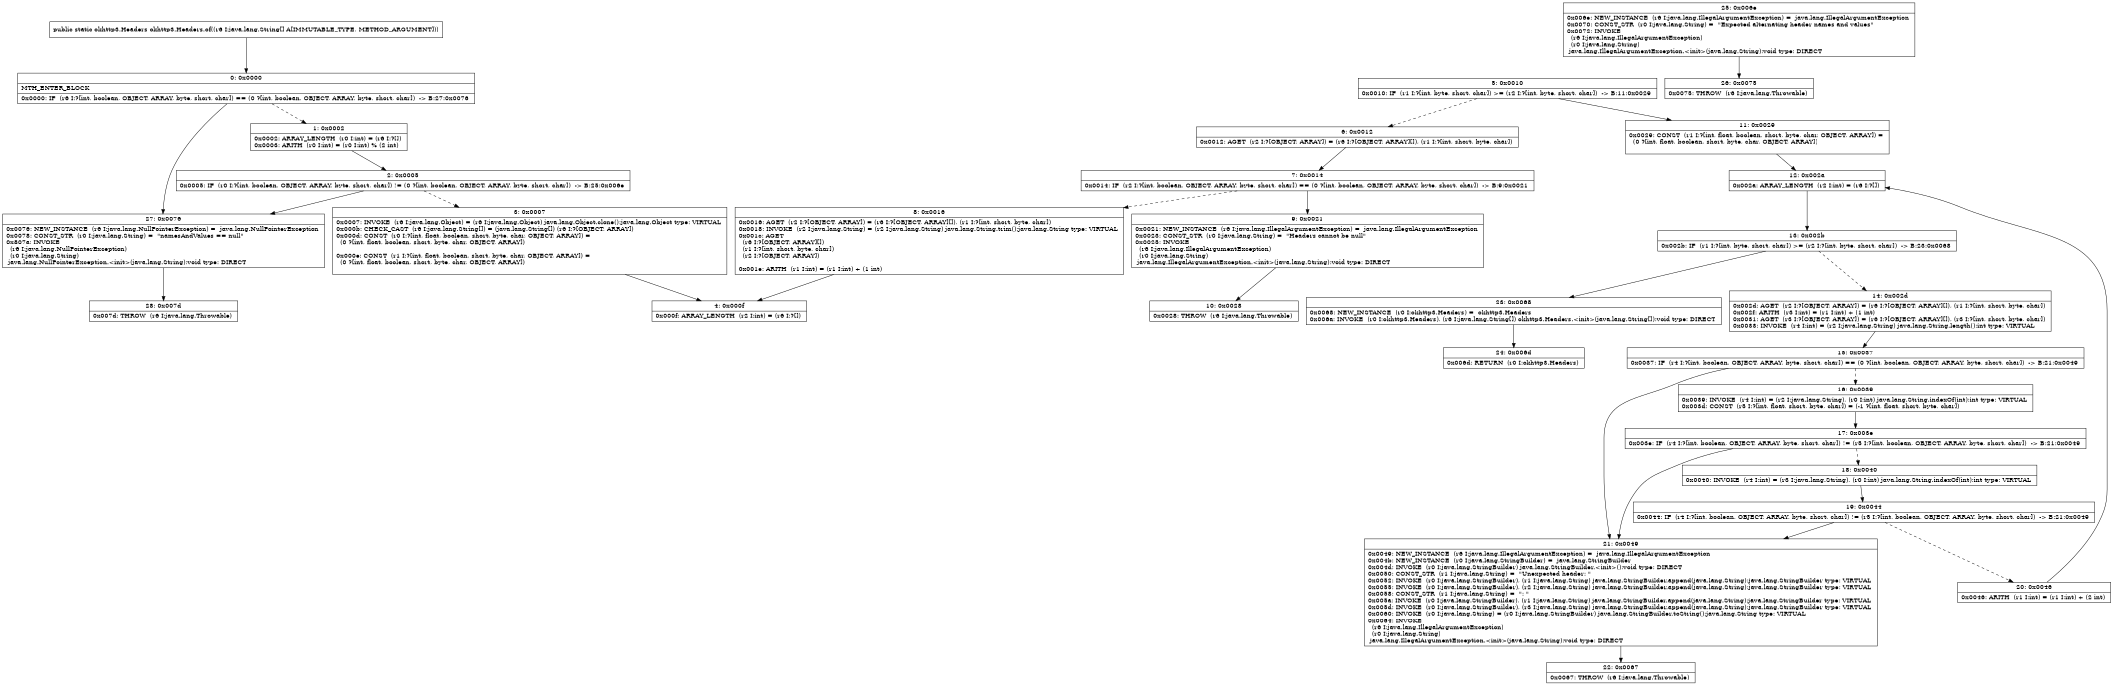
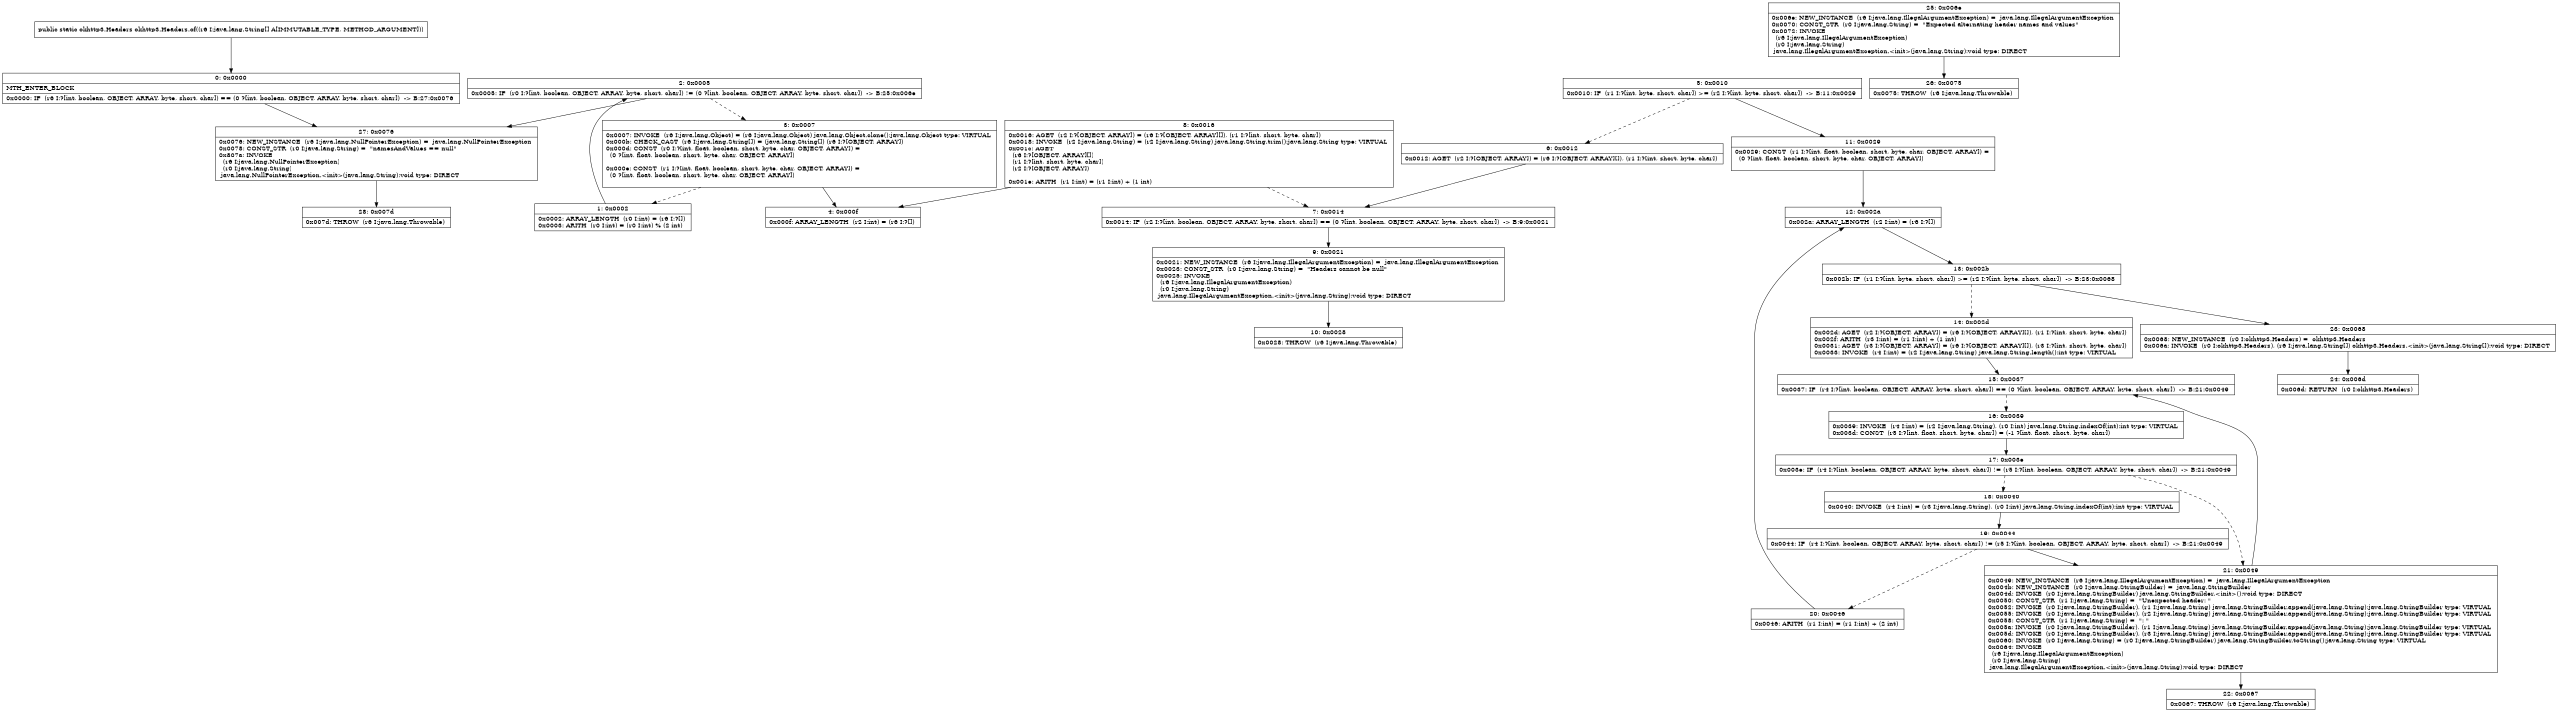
(287, 113) -> (679, 195)
(1183, 199) -> (1286, 196)
(1613, 412) -> (2252, 442)
(1660, 473) -> (2202, 499)
